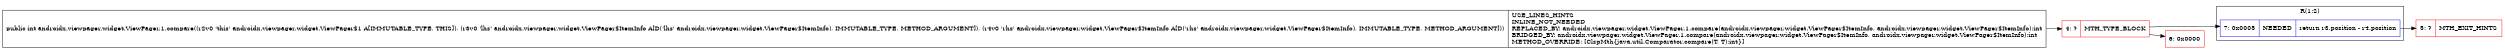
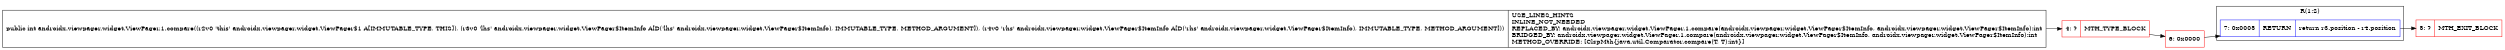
(2182, 26) -> (2210, 37)
(2278, 28) -> (2277, 28)
(2468, 28) -> (2468, 28)
